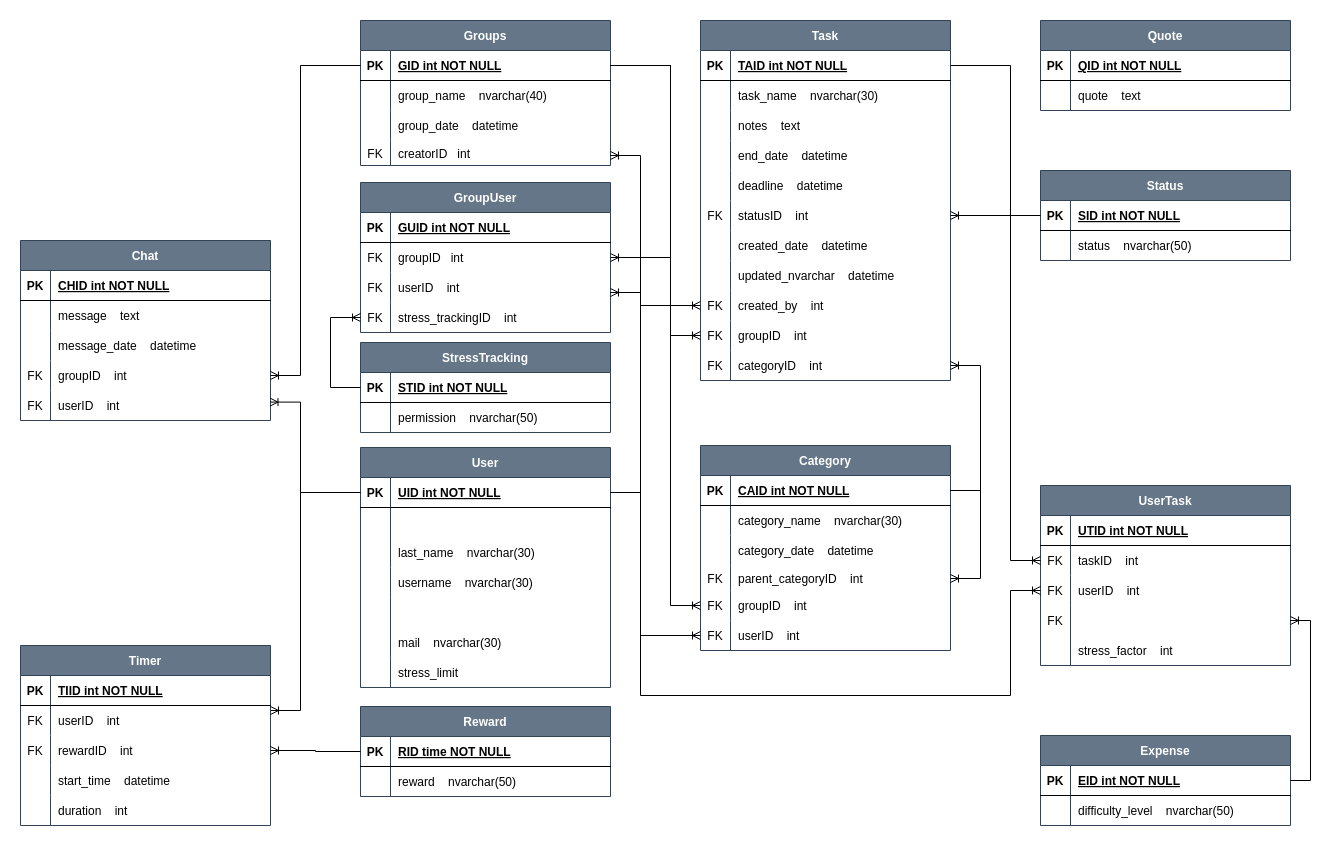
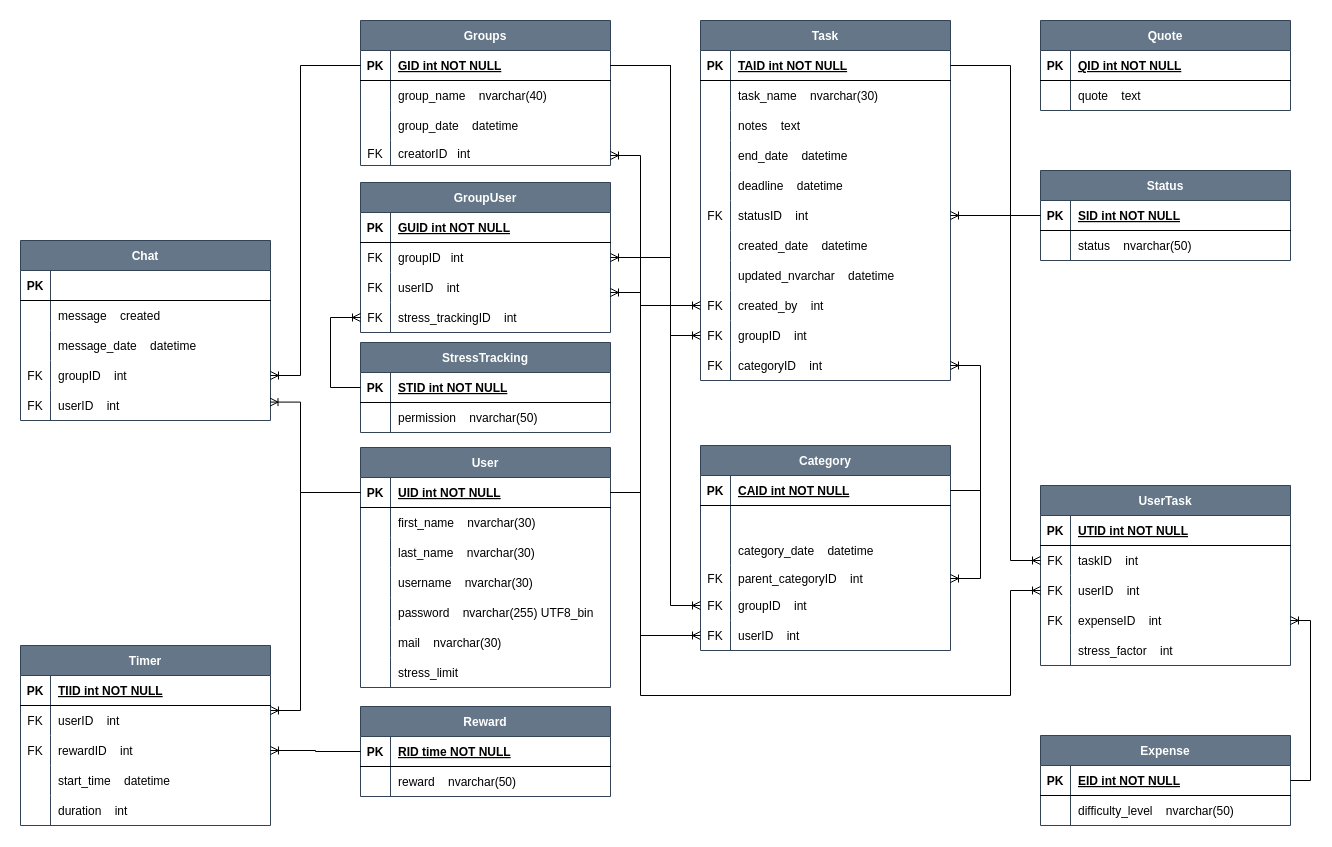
(161, 286) -> none
(108, 316) -> (118, 316)
(841, 521) -> none
none -> (501, 523)
none -> (501, 613)
none -> (1181, 621)
